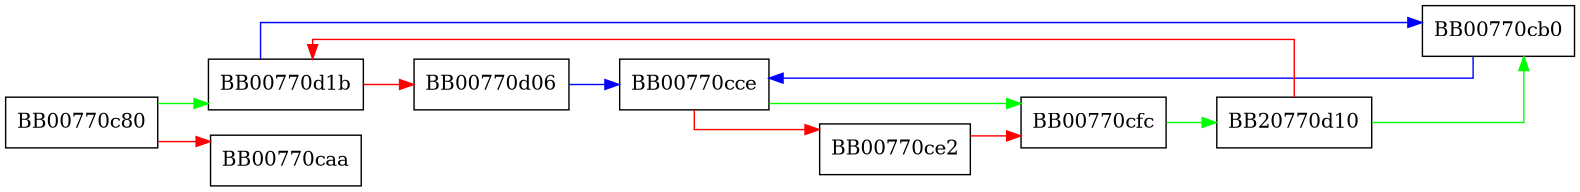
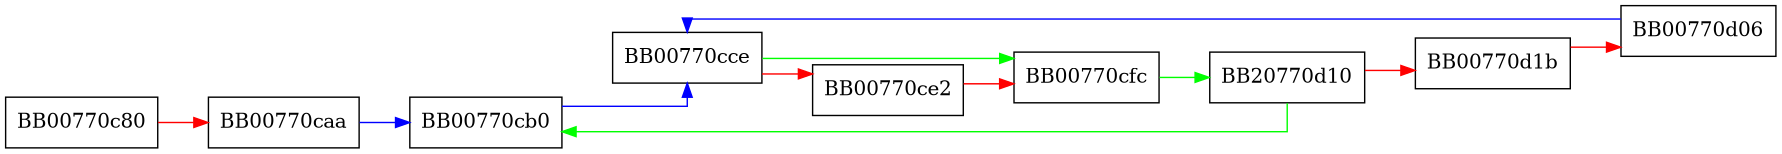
(816, 23) -> (378, 123)
(176, 104) -> none
